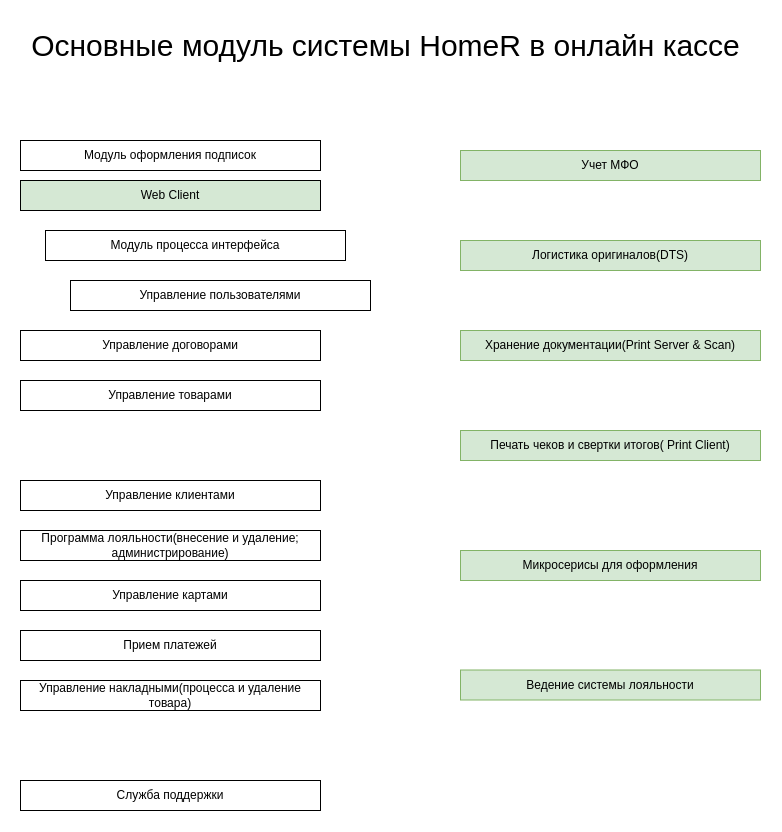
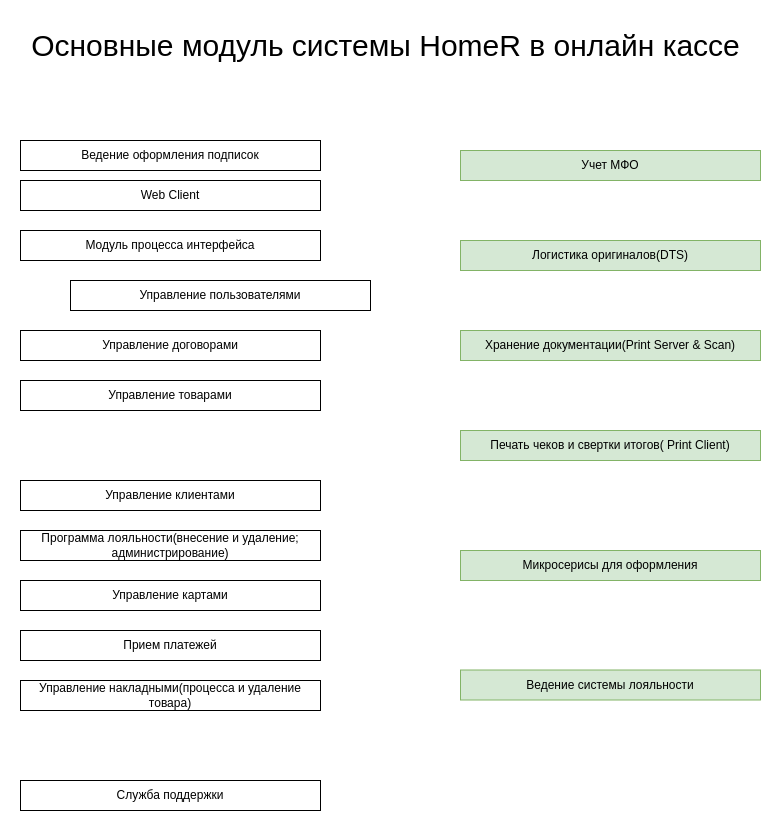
(171, 156) -> (171, 156)
(171, 196) -> (171, 196)
(196, 246) -> (171, 246)
